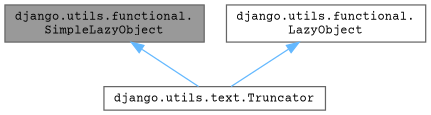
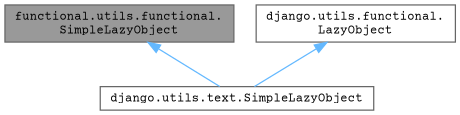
(105, 24) -> (119, 24)
(215, 98) -> (237, 98)
